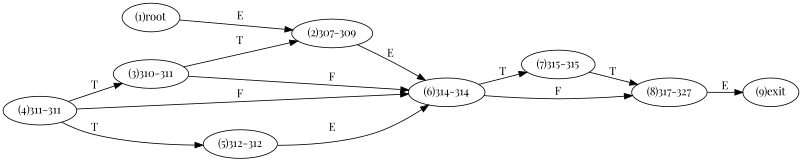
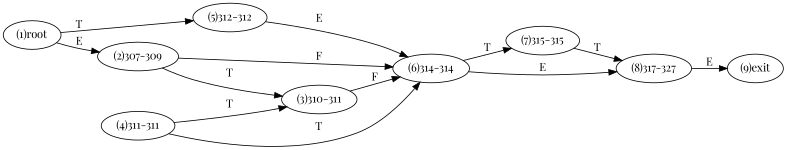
(390, 54) -> (319, 57)
(237, 55) -> (217, 86)
(558, 92) -> (543, 68)
(240, 94) -> (319, 127)
(127, 140) -> (123, 27)
